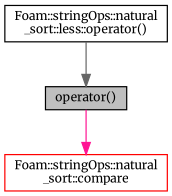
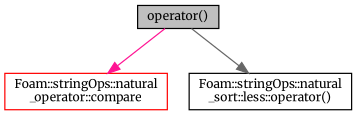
(86, 58) -> (215, 47)
(86, 173) -> (86, 92)
